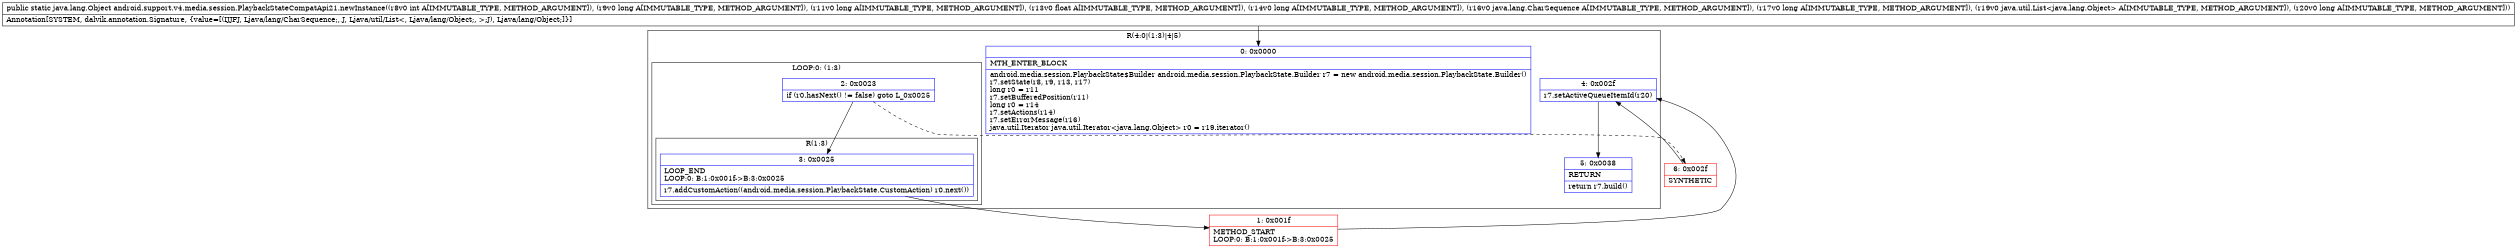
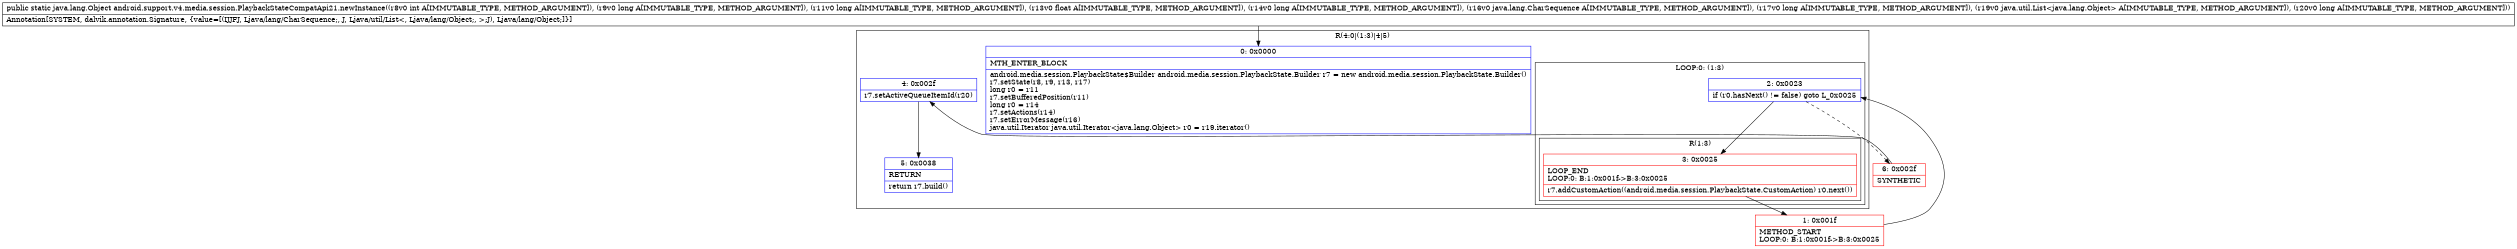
(817, 175) -> (1700, 175)
(1605, 222) -> (1942, 160)
